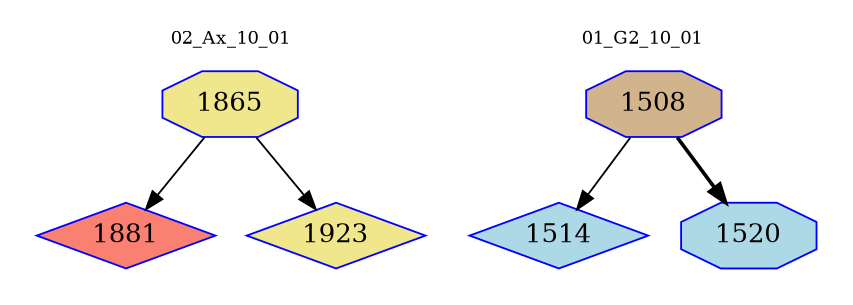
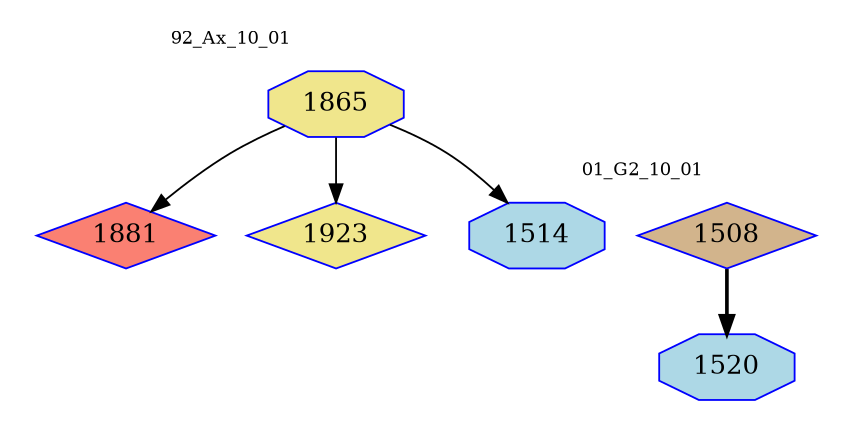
(231, 39) -> (231, 39)
(654, 104) -> (727, 236)
(609, 166) -> (427, 141)
(559, 236) -> (537, 236)
